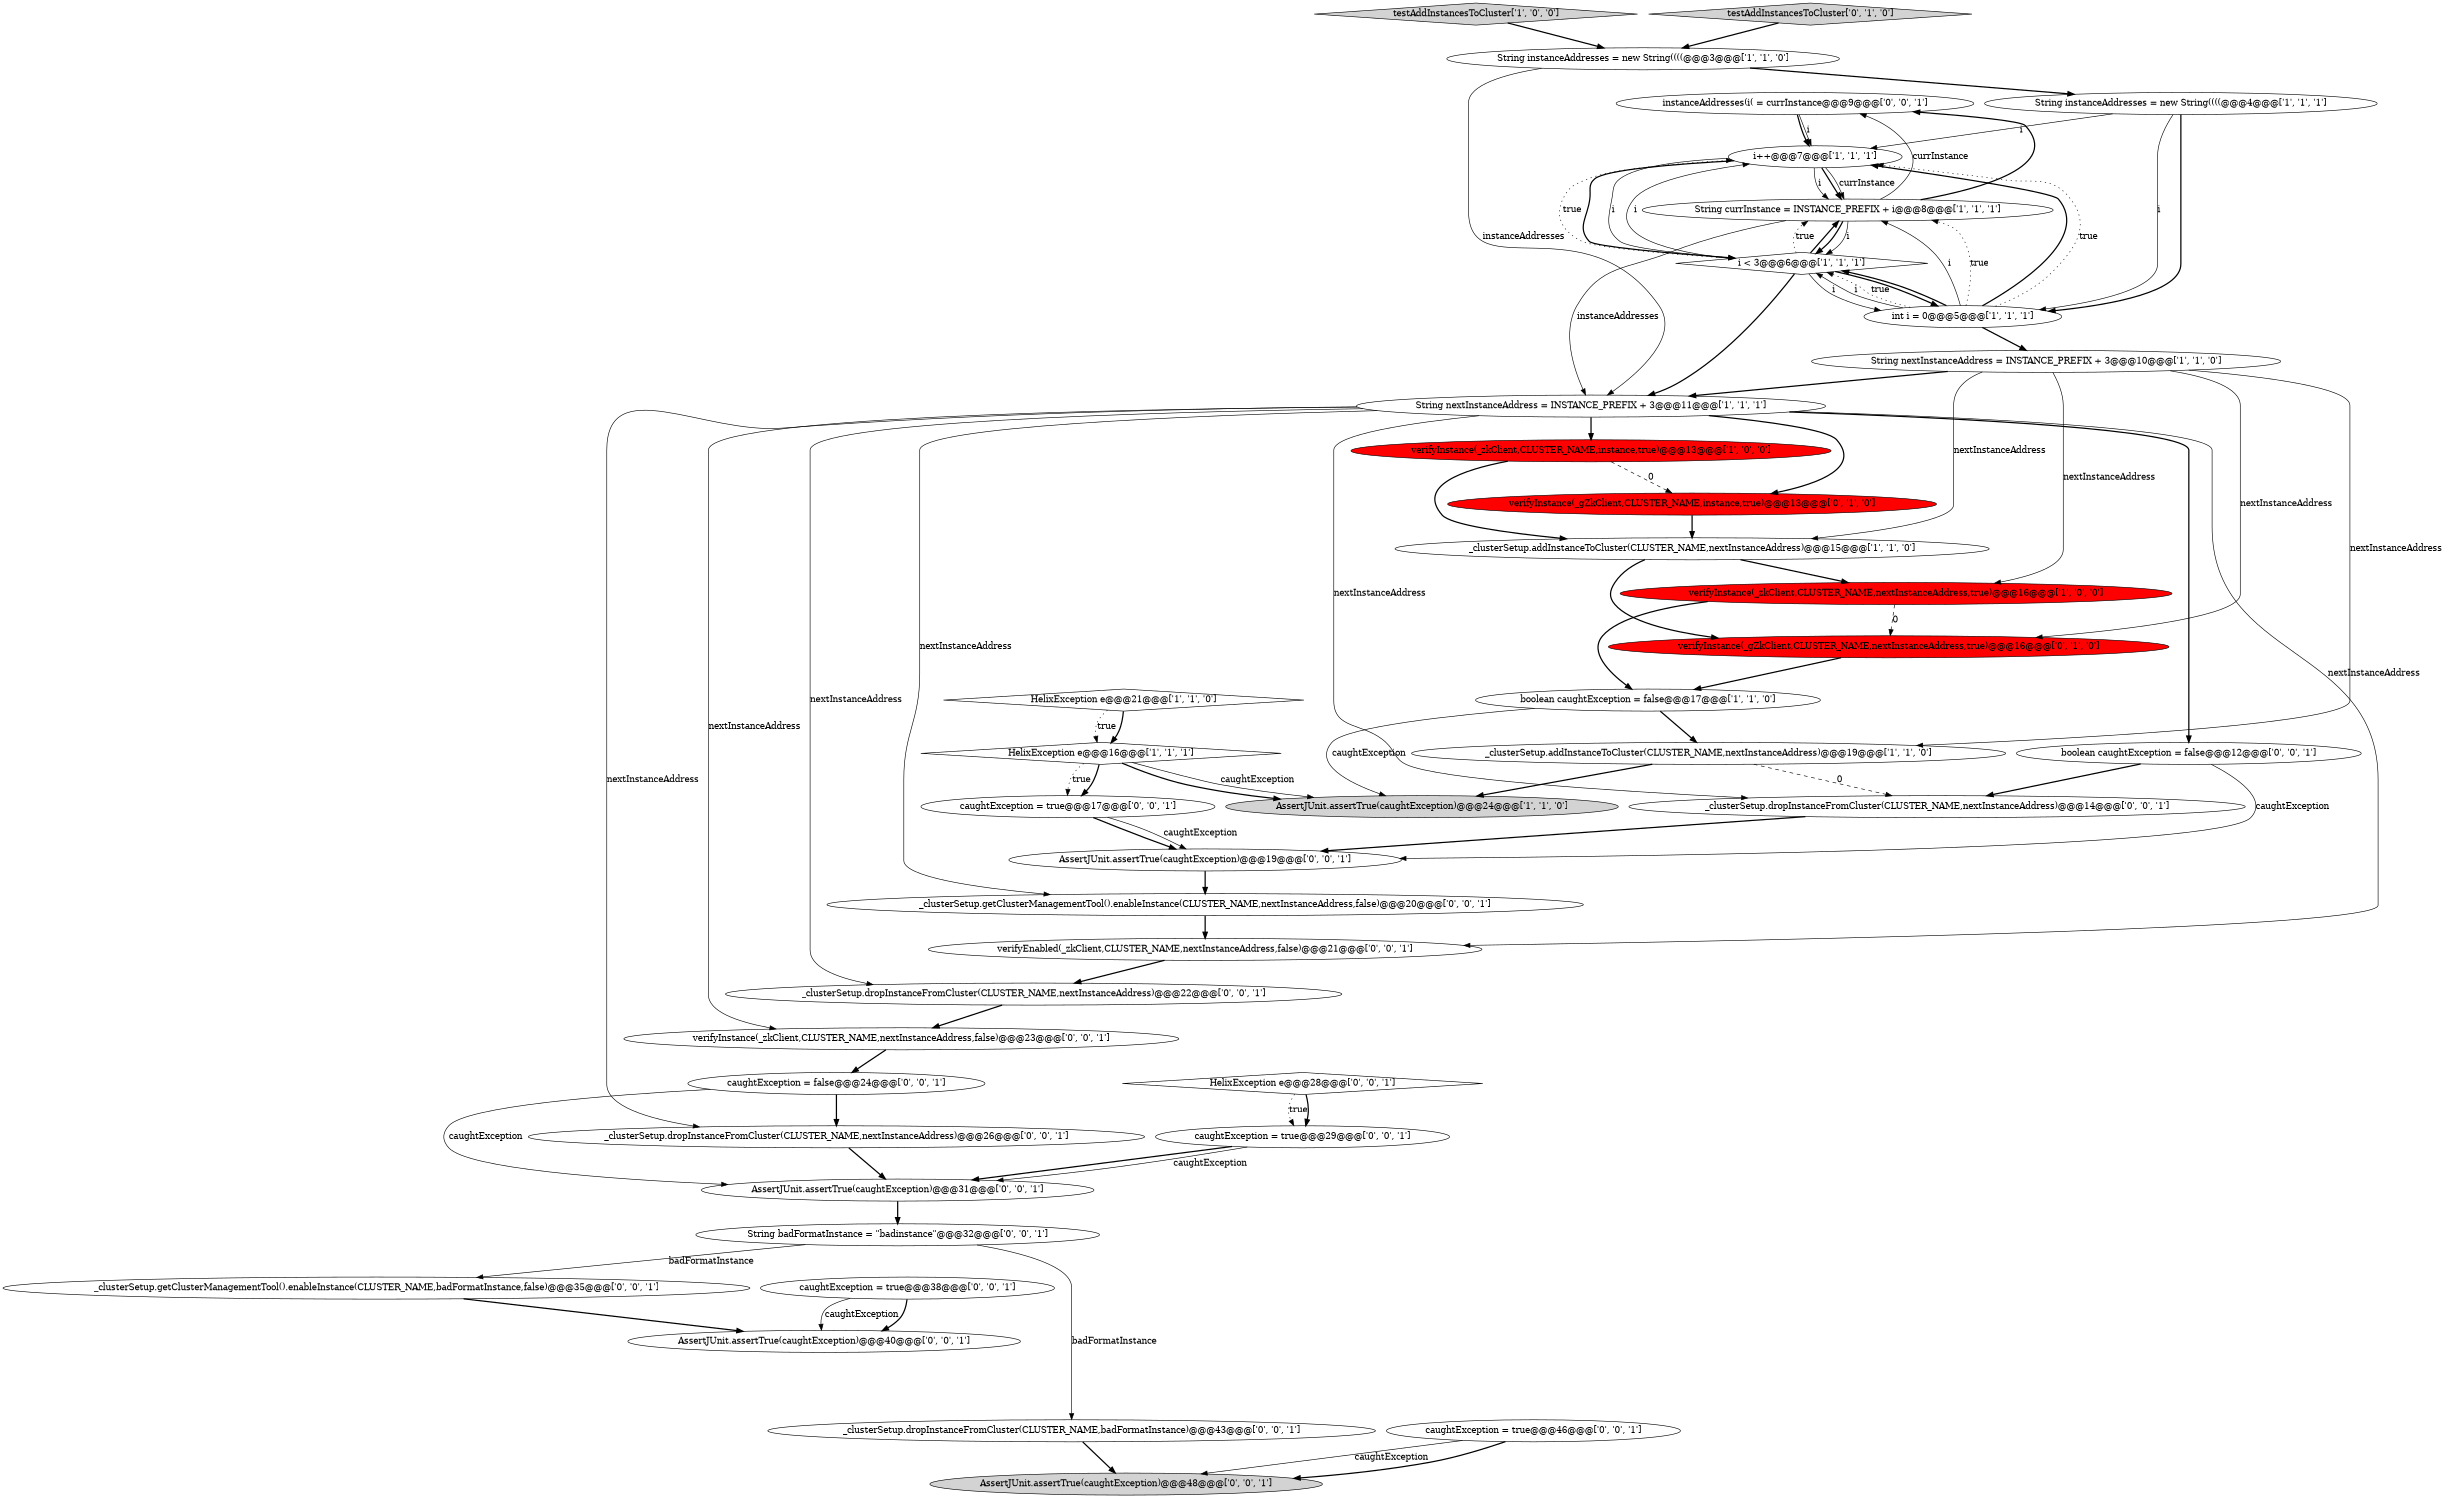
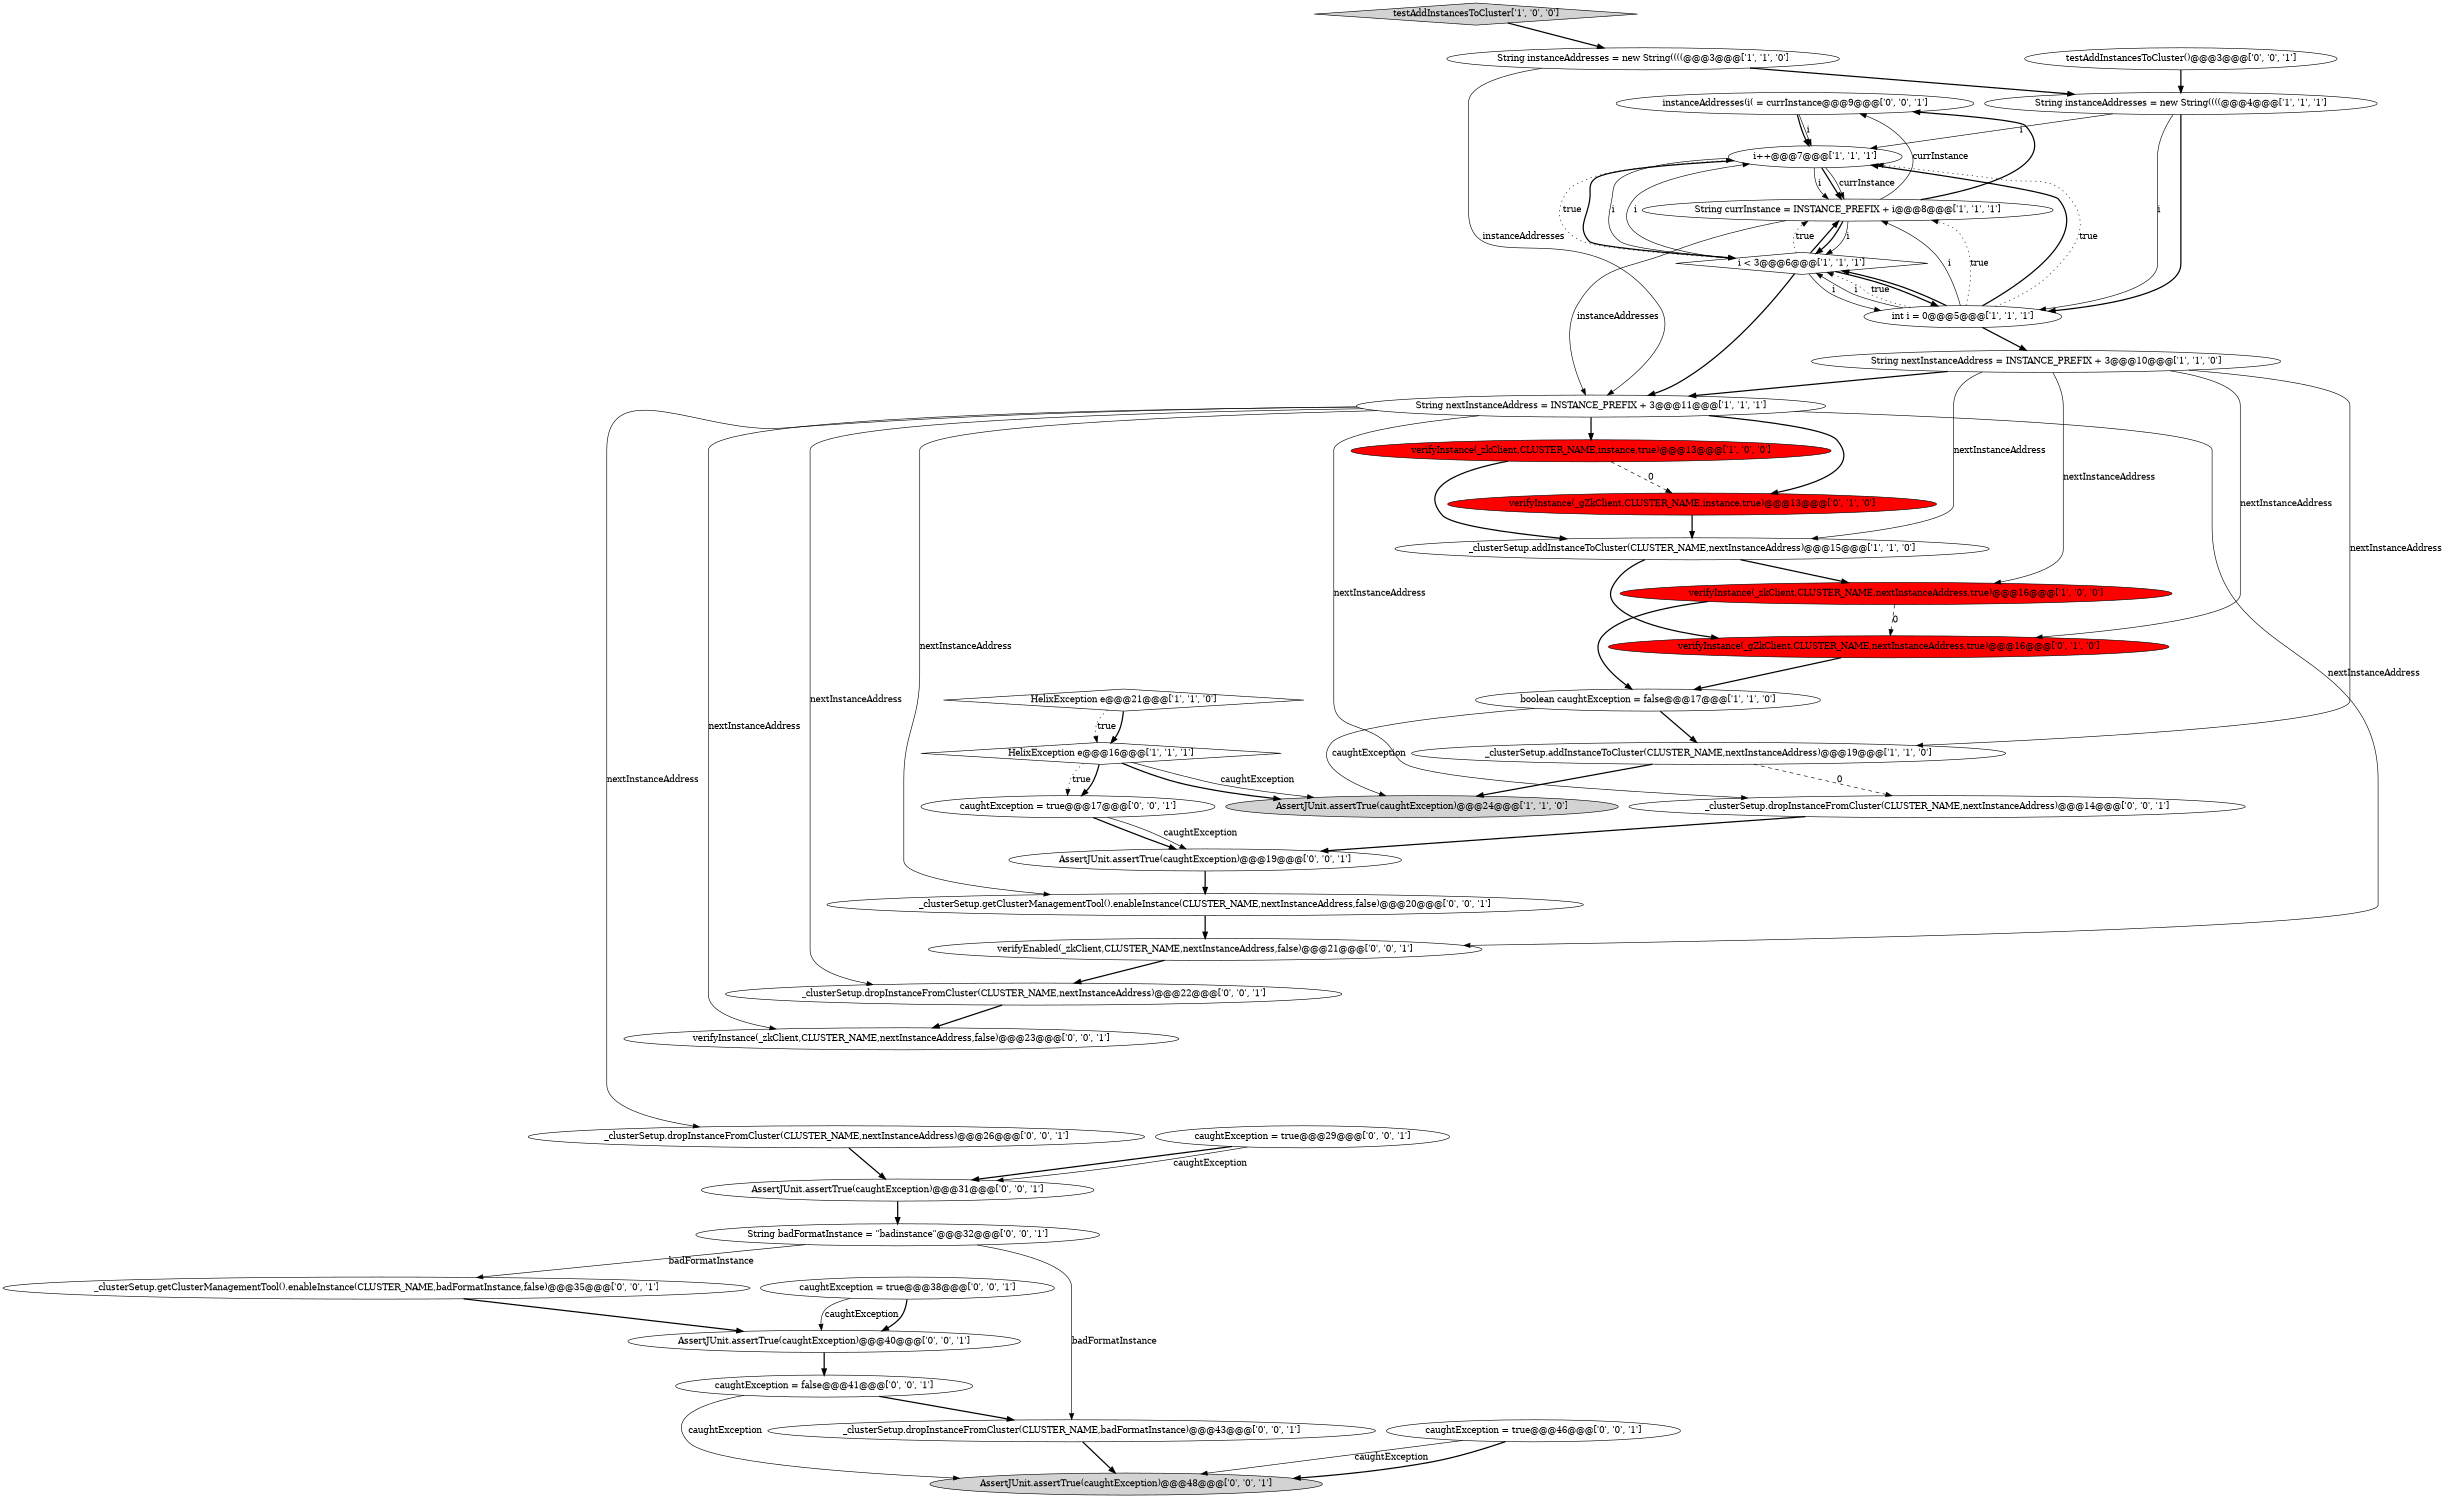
(1810, 14) -> none
none -> (2181, 59)
(2189, 753) -> none
(836, 1084) -> none
(1303, 1084) -> none
none -> (824, 1386)
